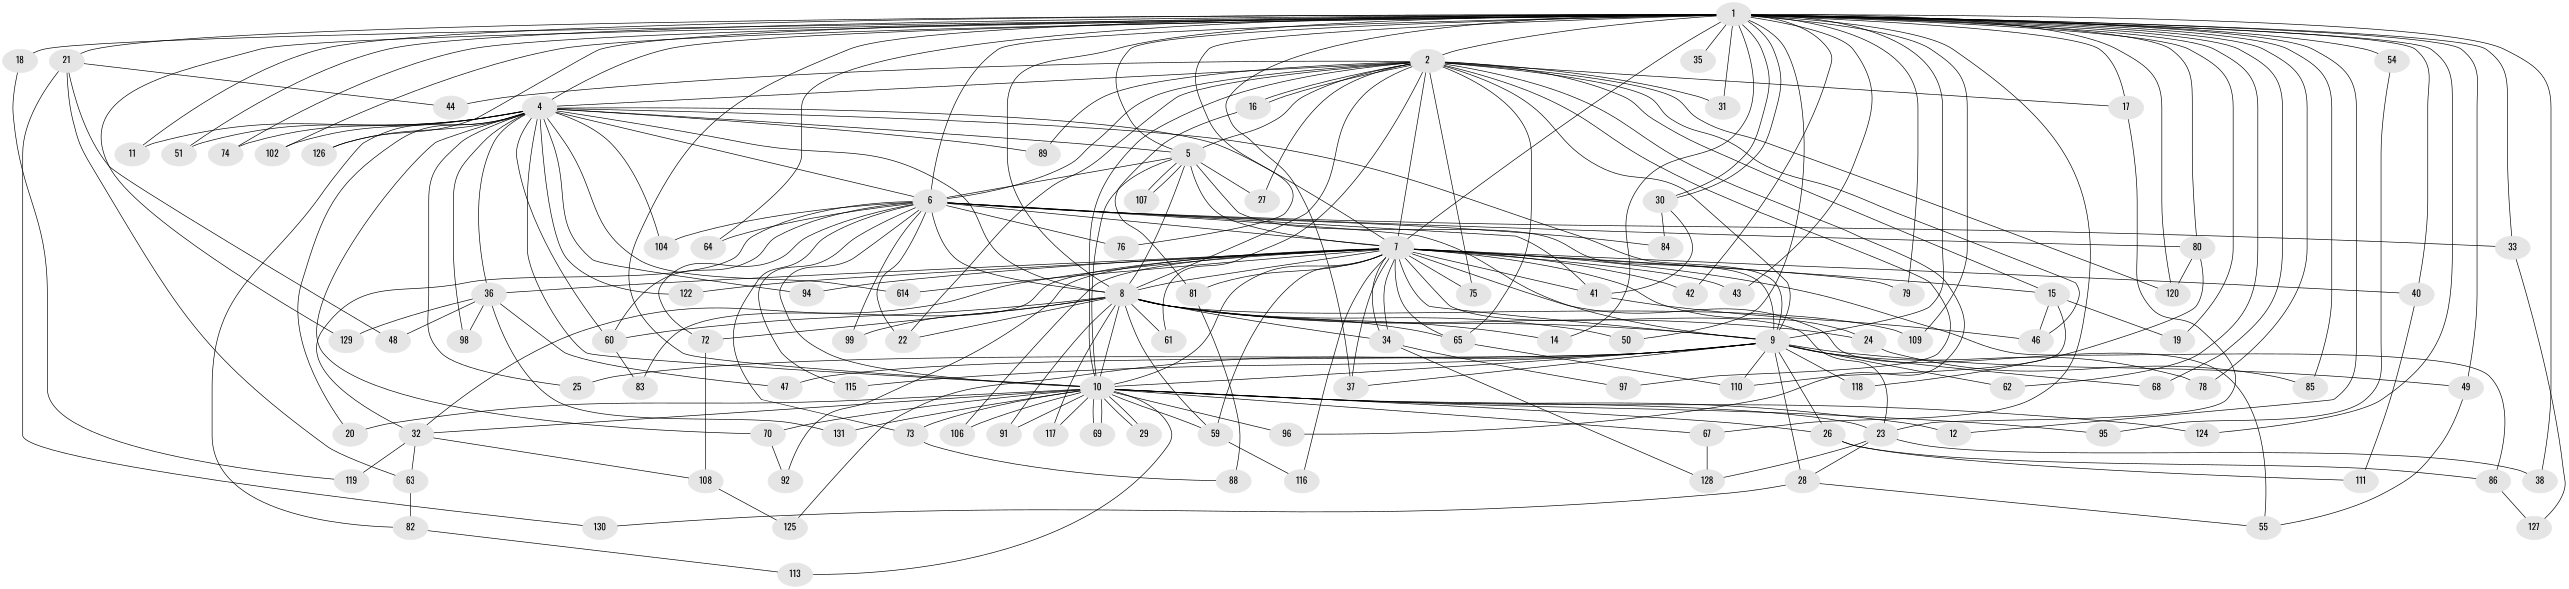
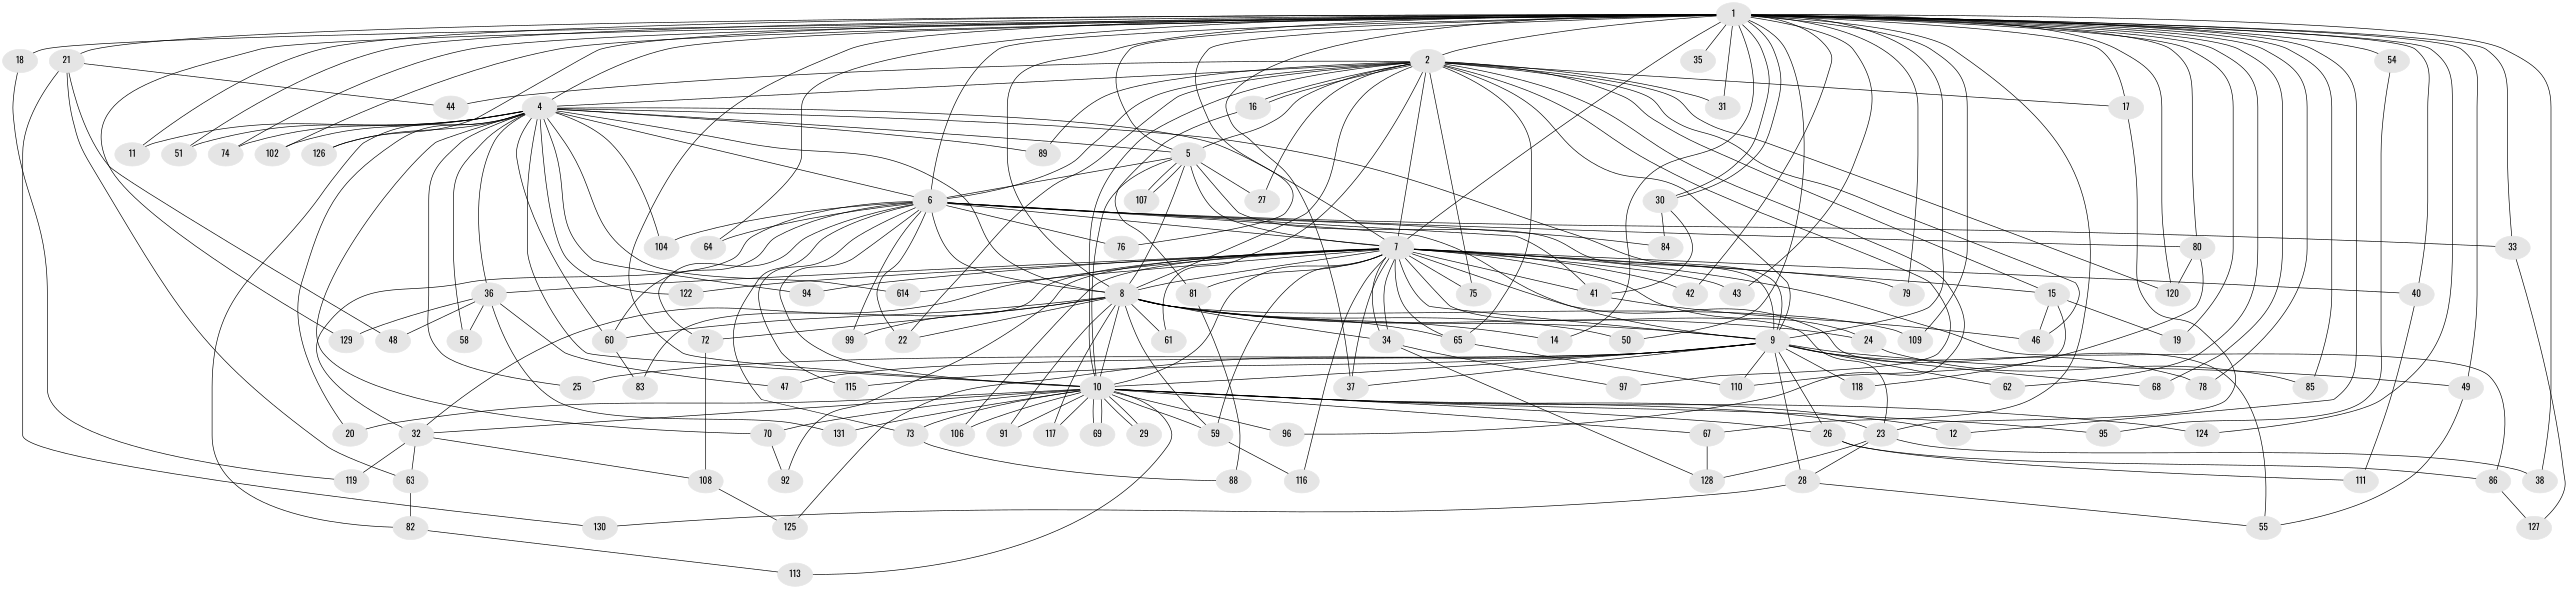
(464, 341) -> (464, 341)
